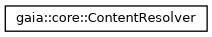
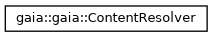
(106, 19) -> (106, 19)
